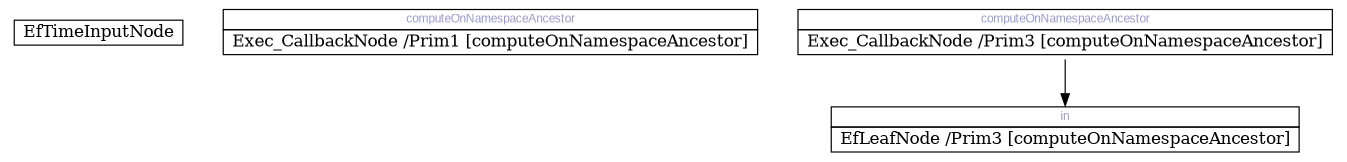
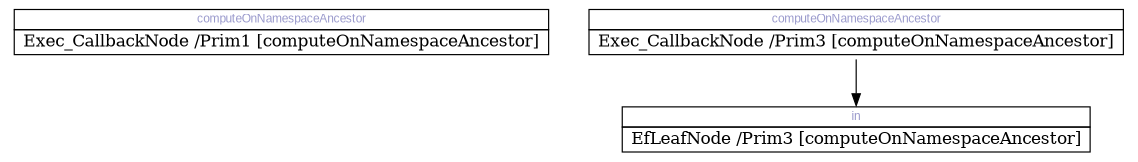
(99, 32) -> none
